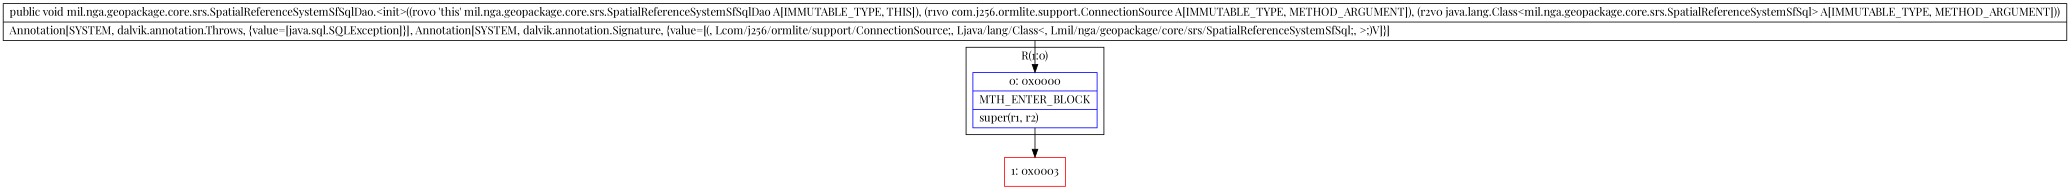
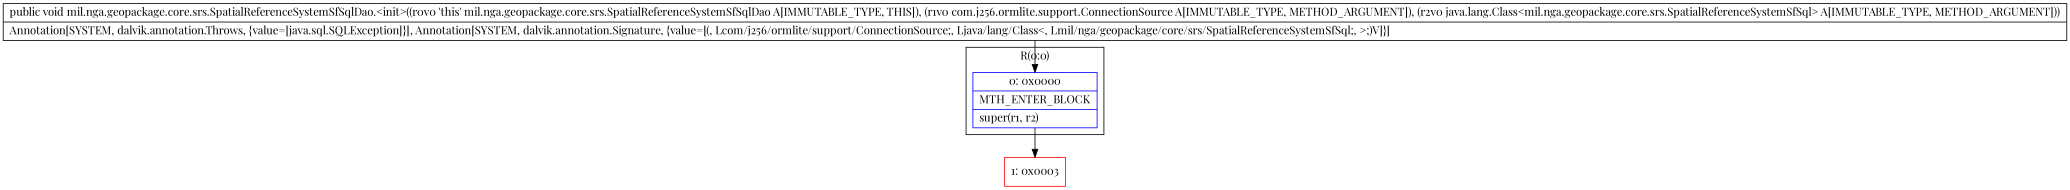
(1035, 56) -> (1035, 56)
